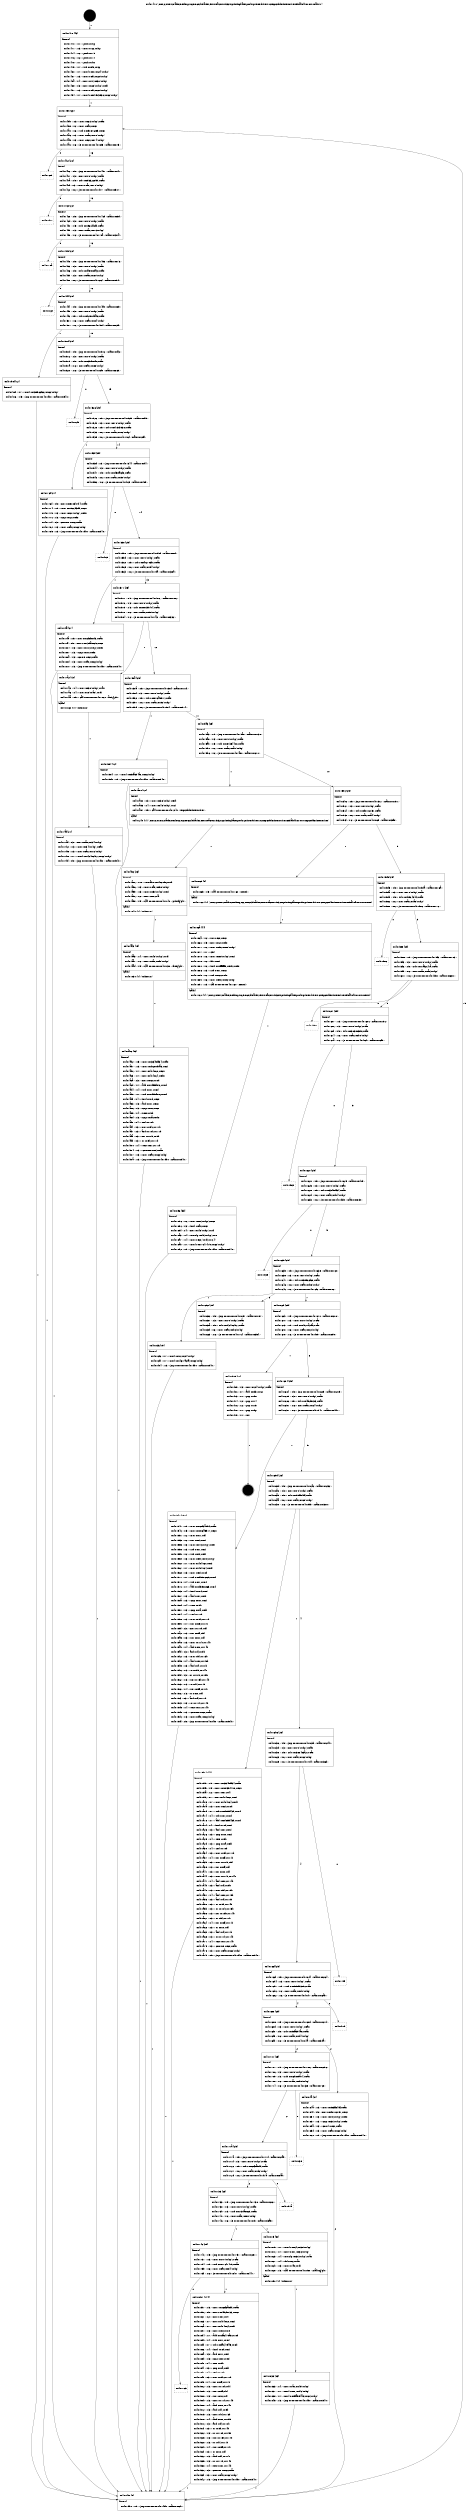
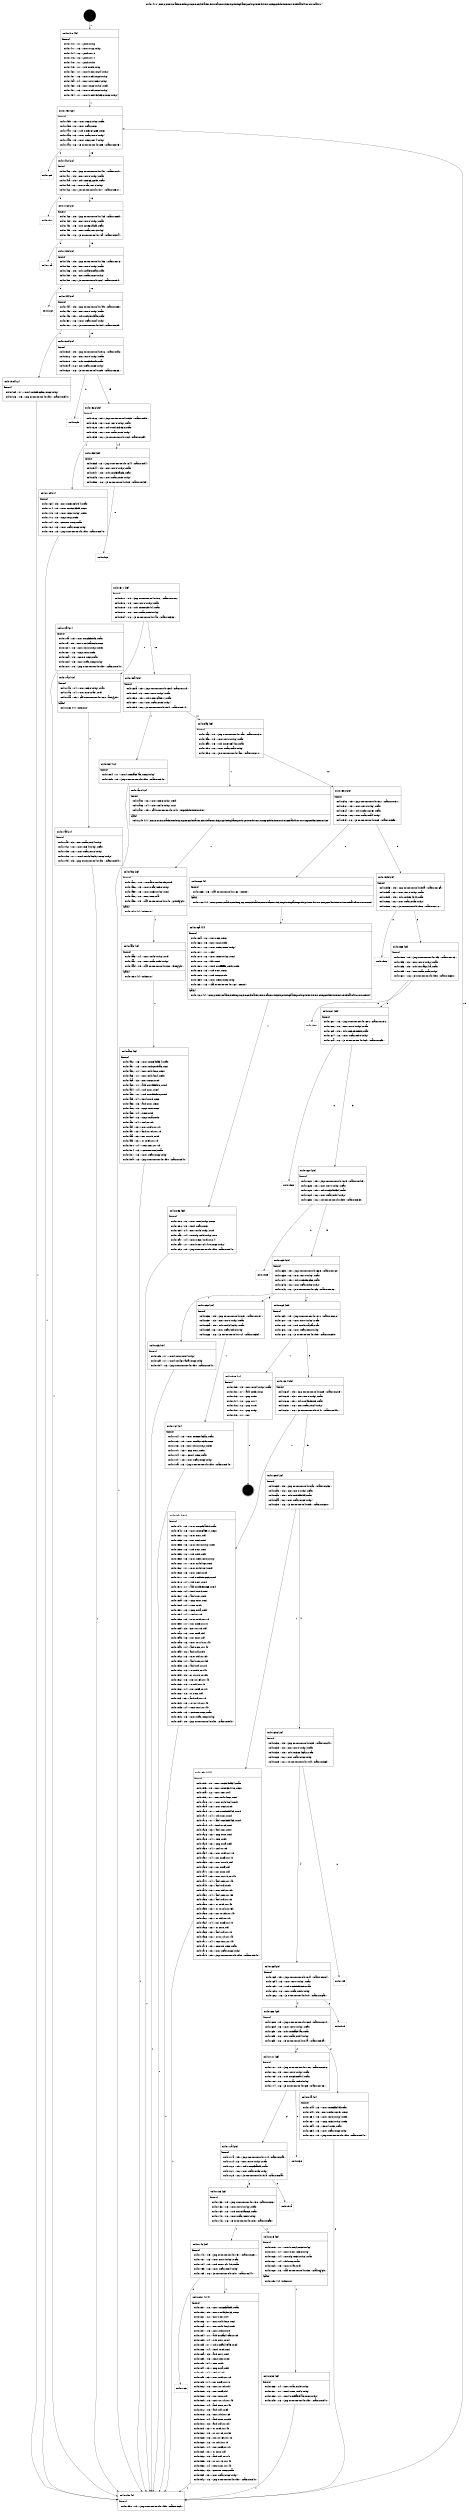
(146, 557) -> none
none -> (199, 1445)
